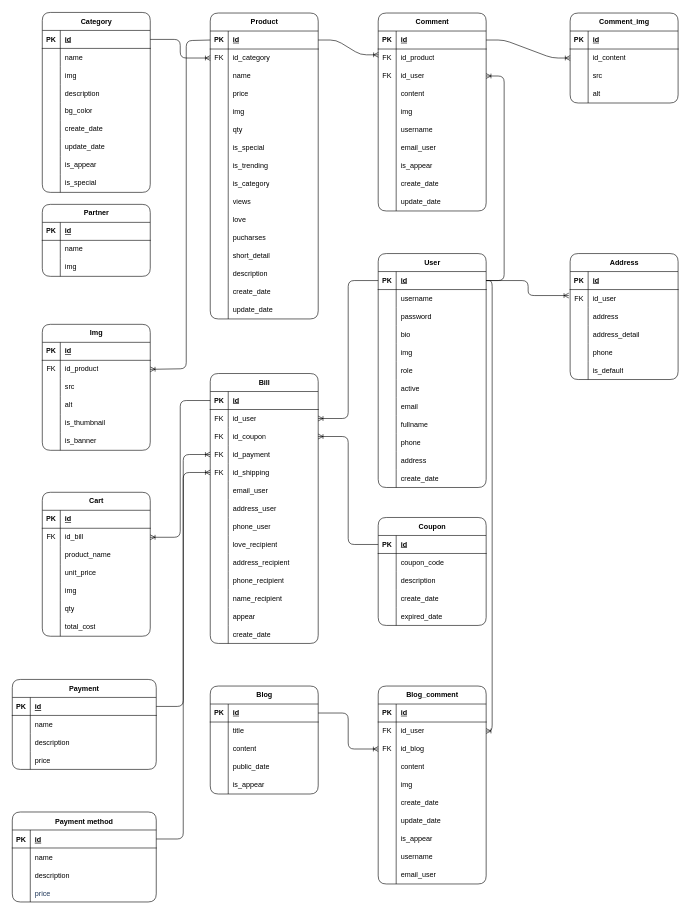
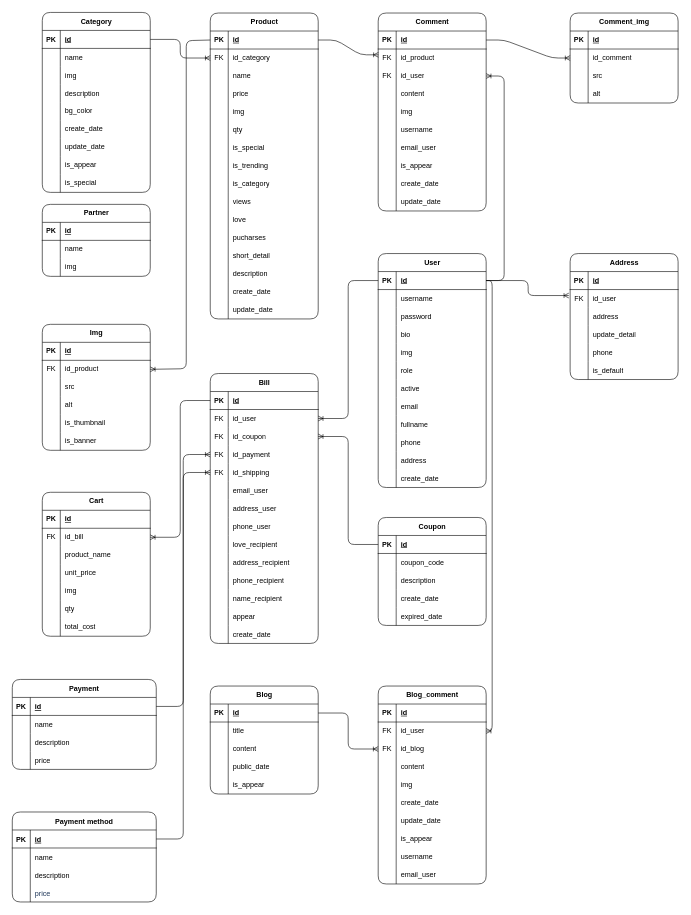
(612, 58) -> (612, 58)
(619, 335) -> (617, 335)
